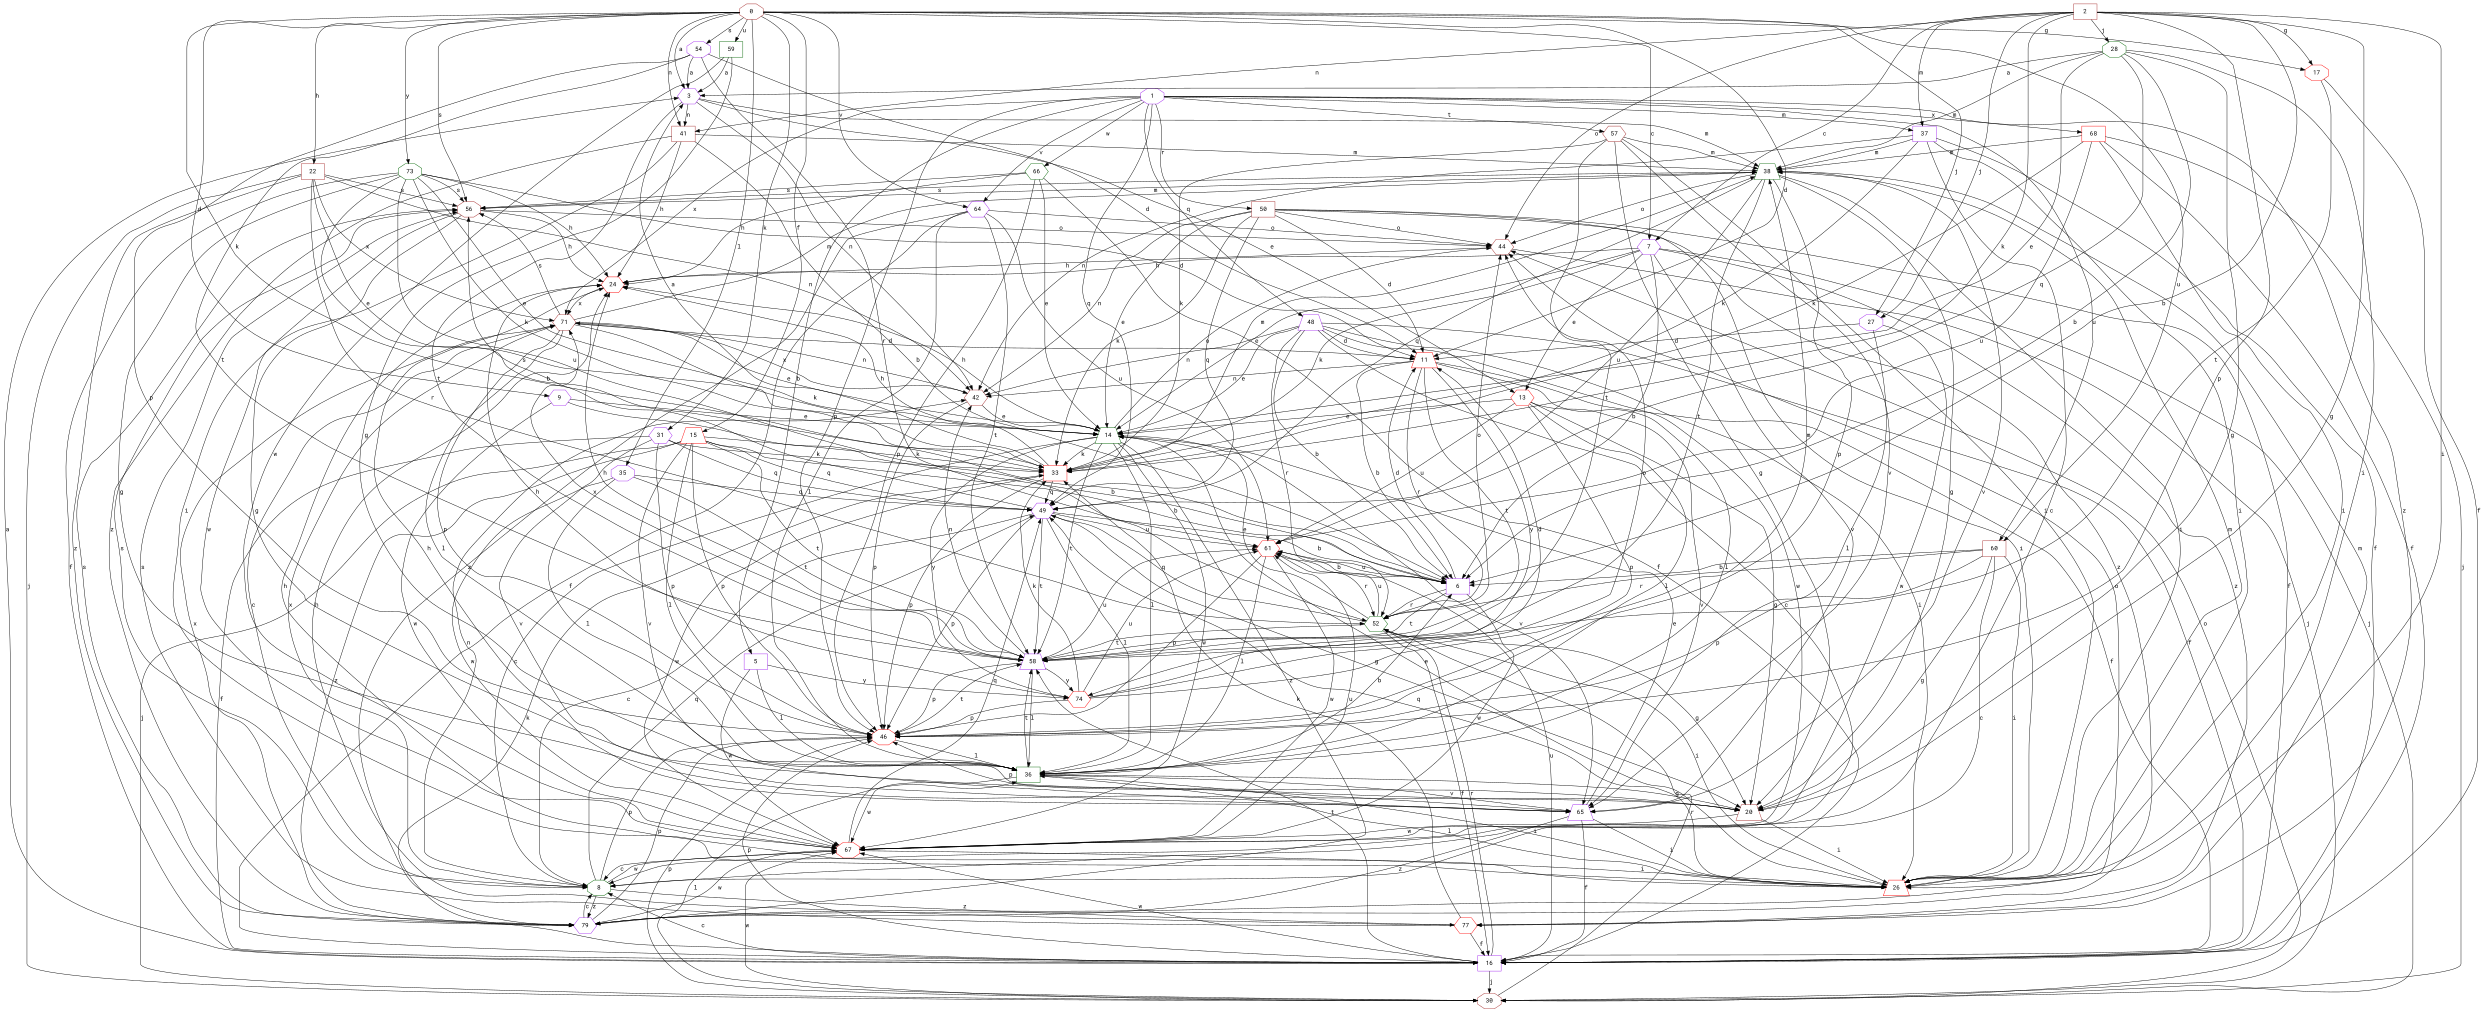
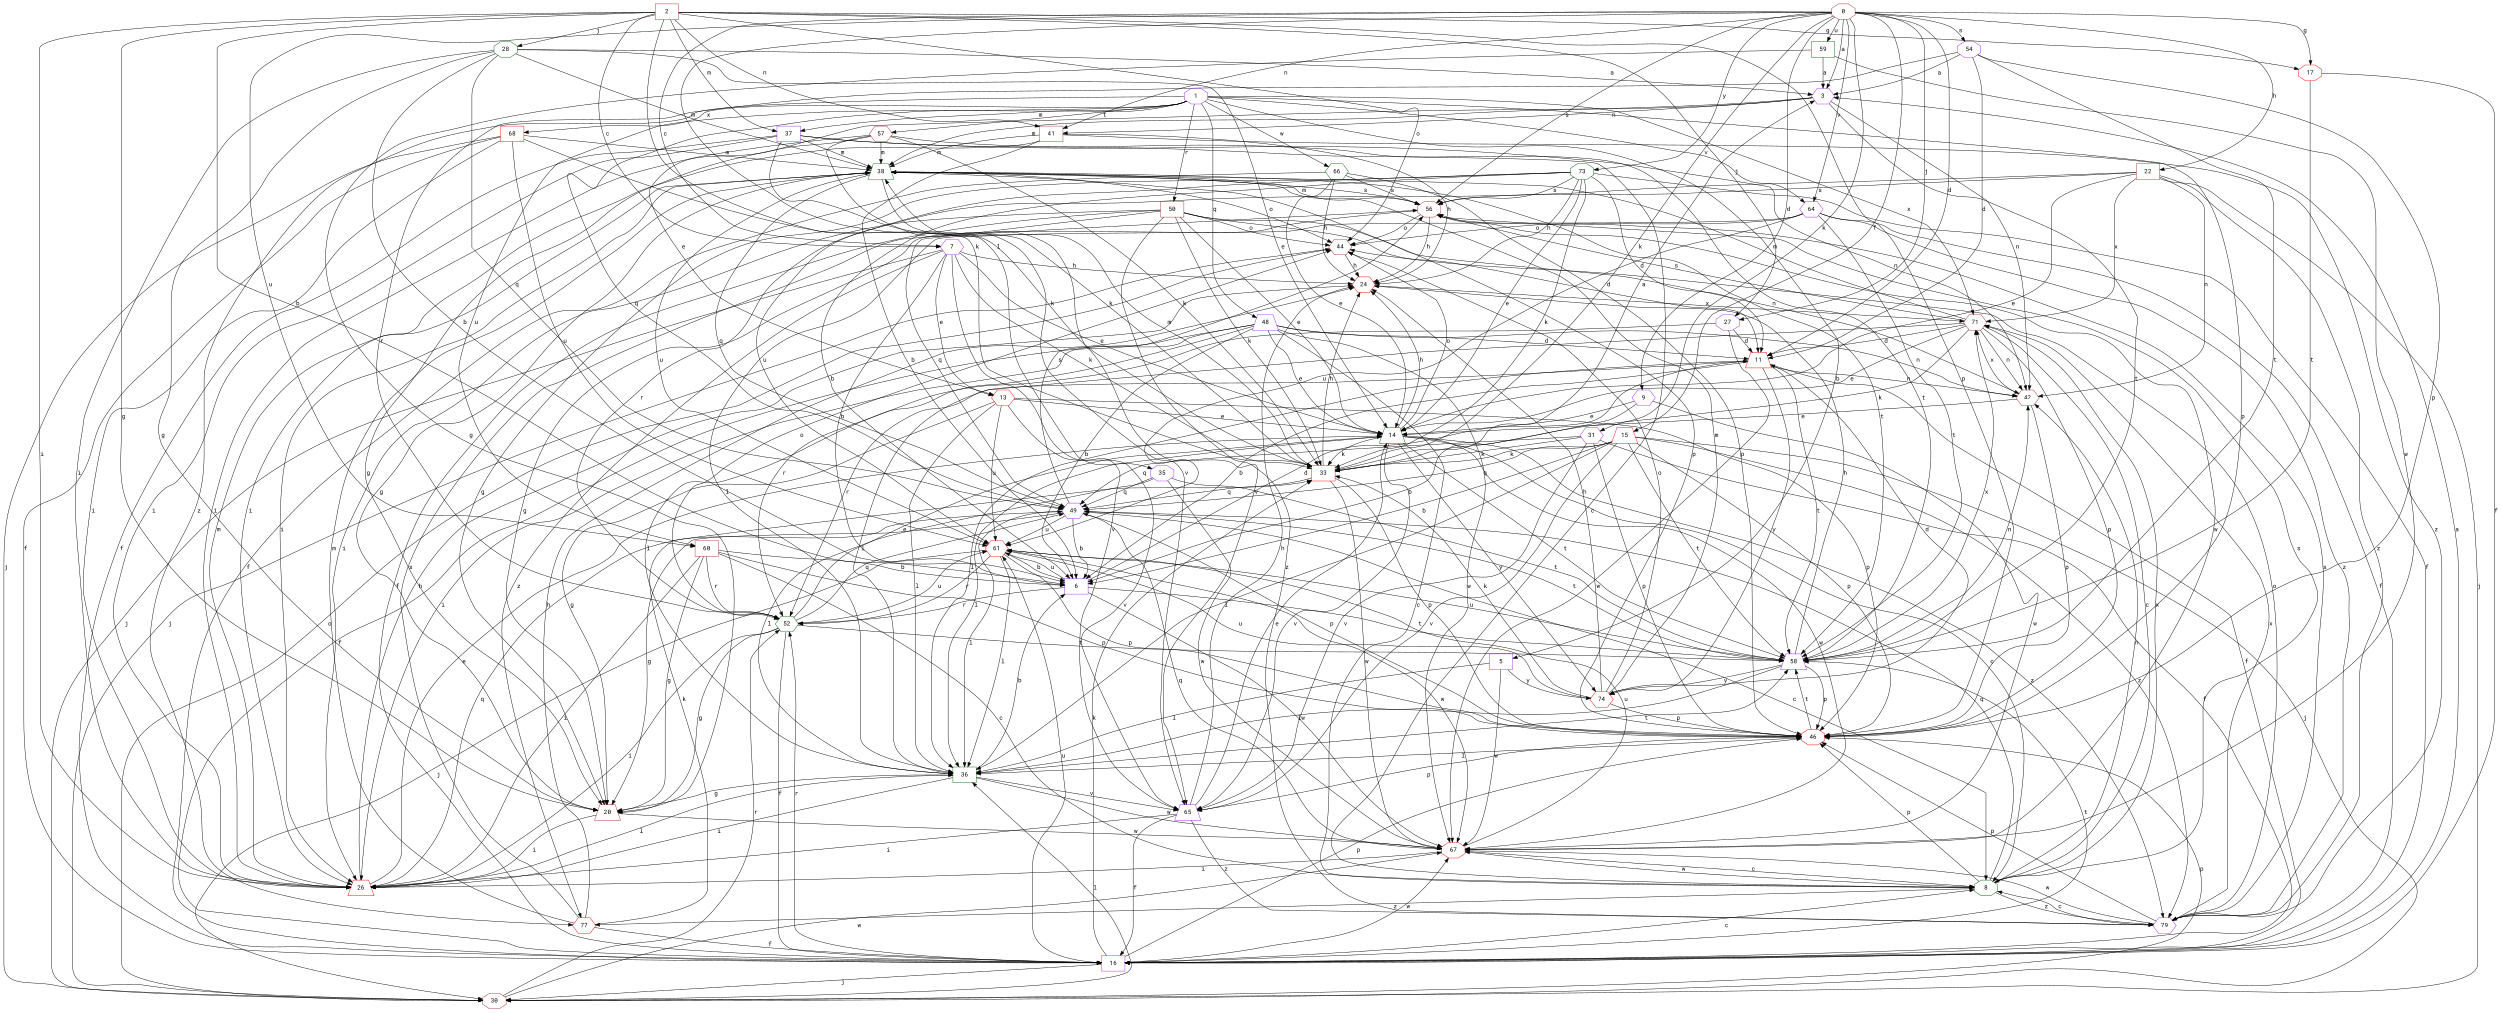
none -> (438, 766)
